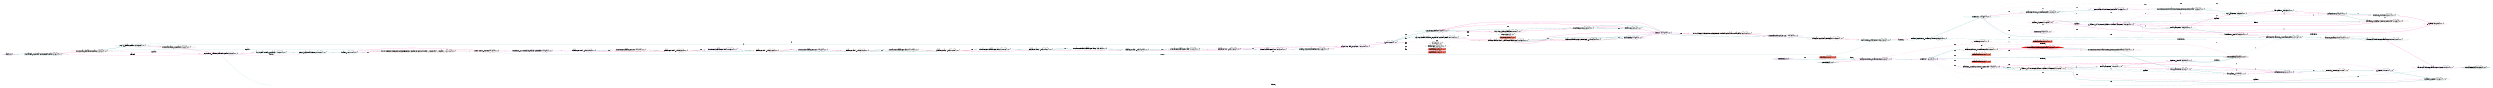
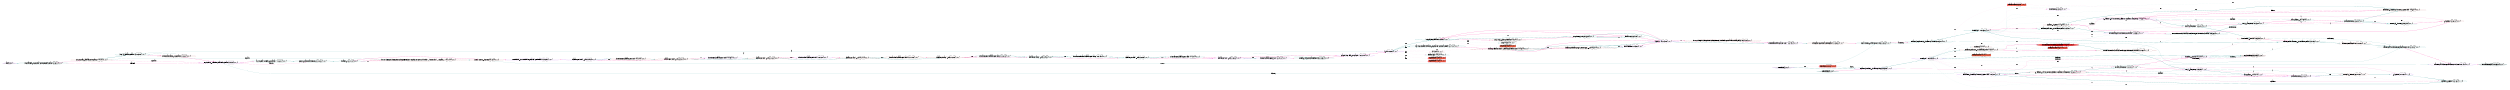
(2126, 5) -> (2159, 9)
(2217, 15) -> (2233, 27)
